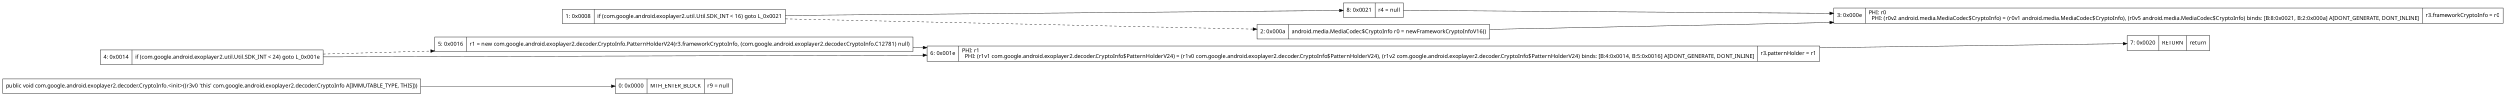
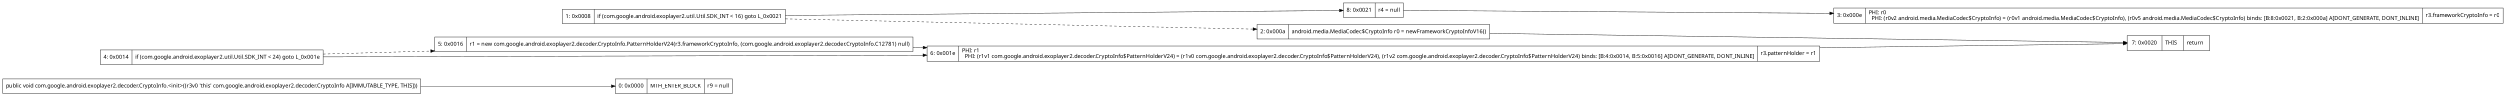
(1660, 26) -> (1806, 38)
(2173, 43) -> (2171, 43)
